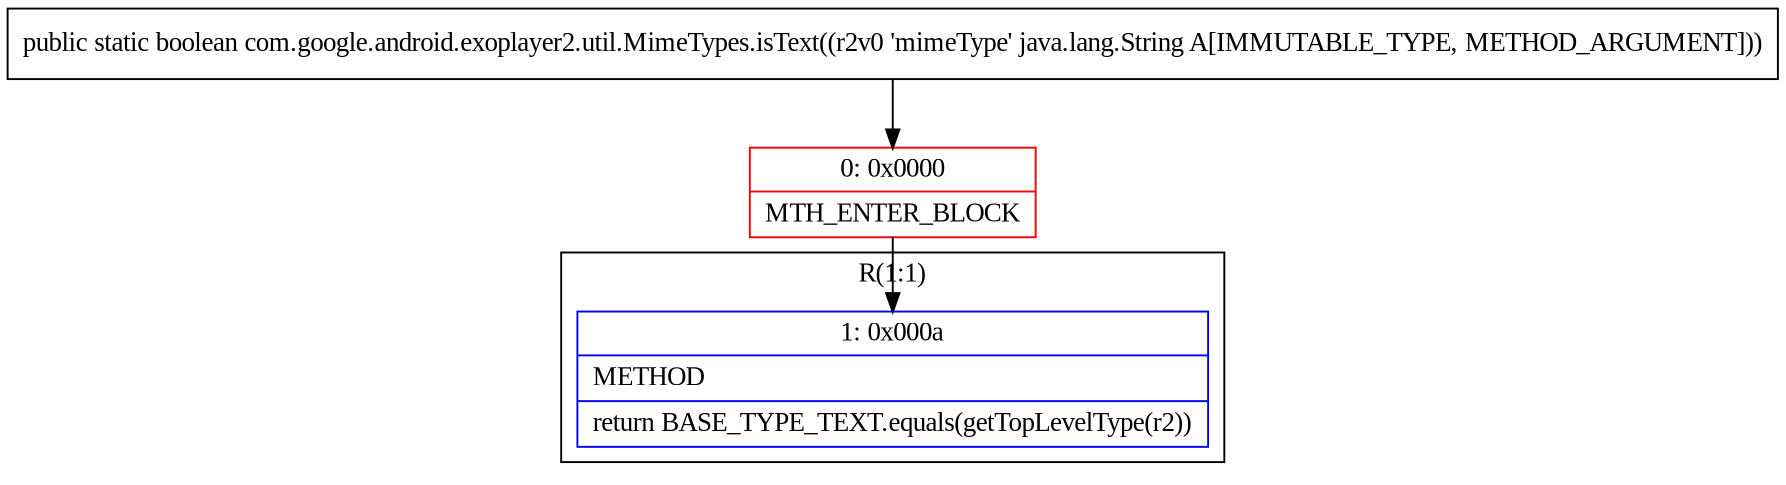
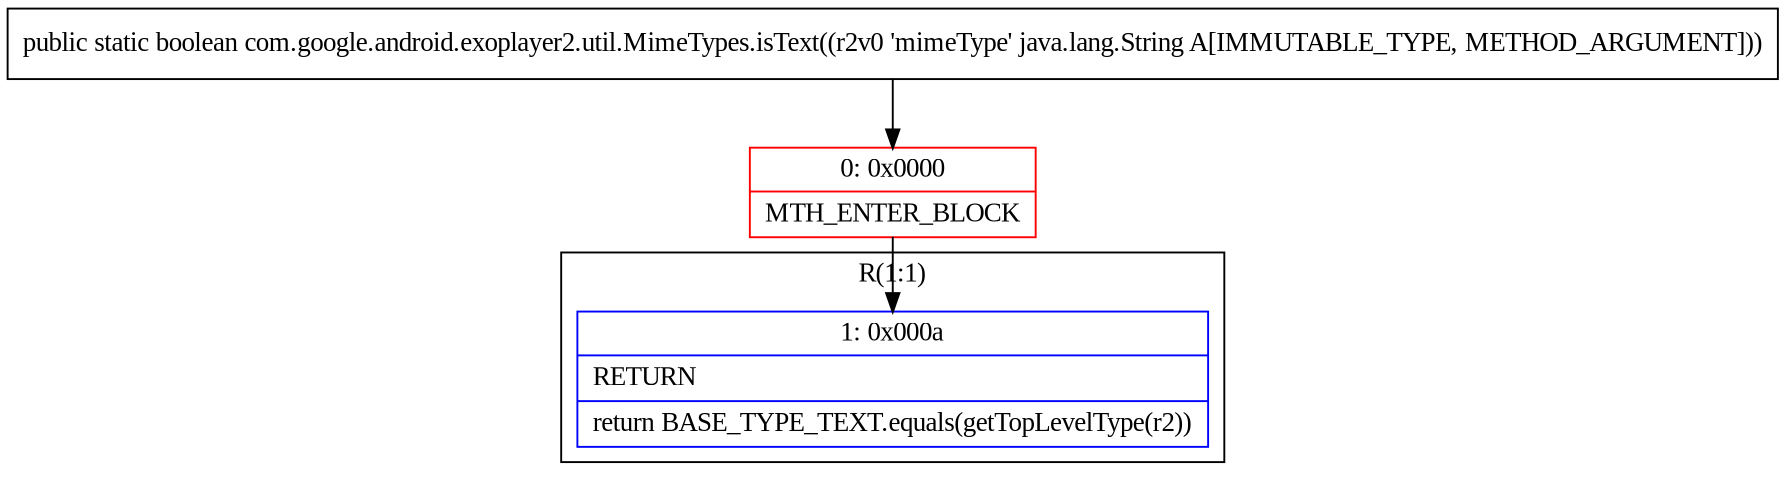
(649, 377) -> (645, 377)
